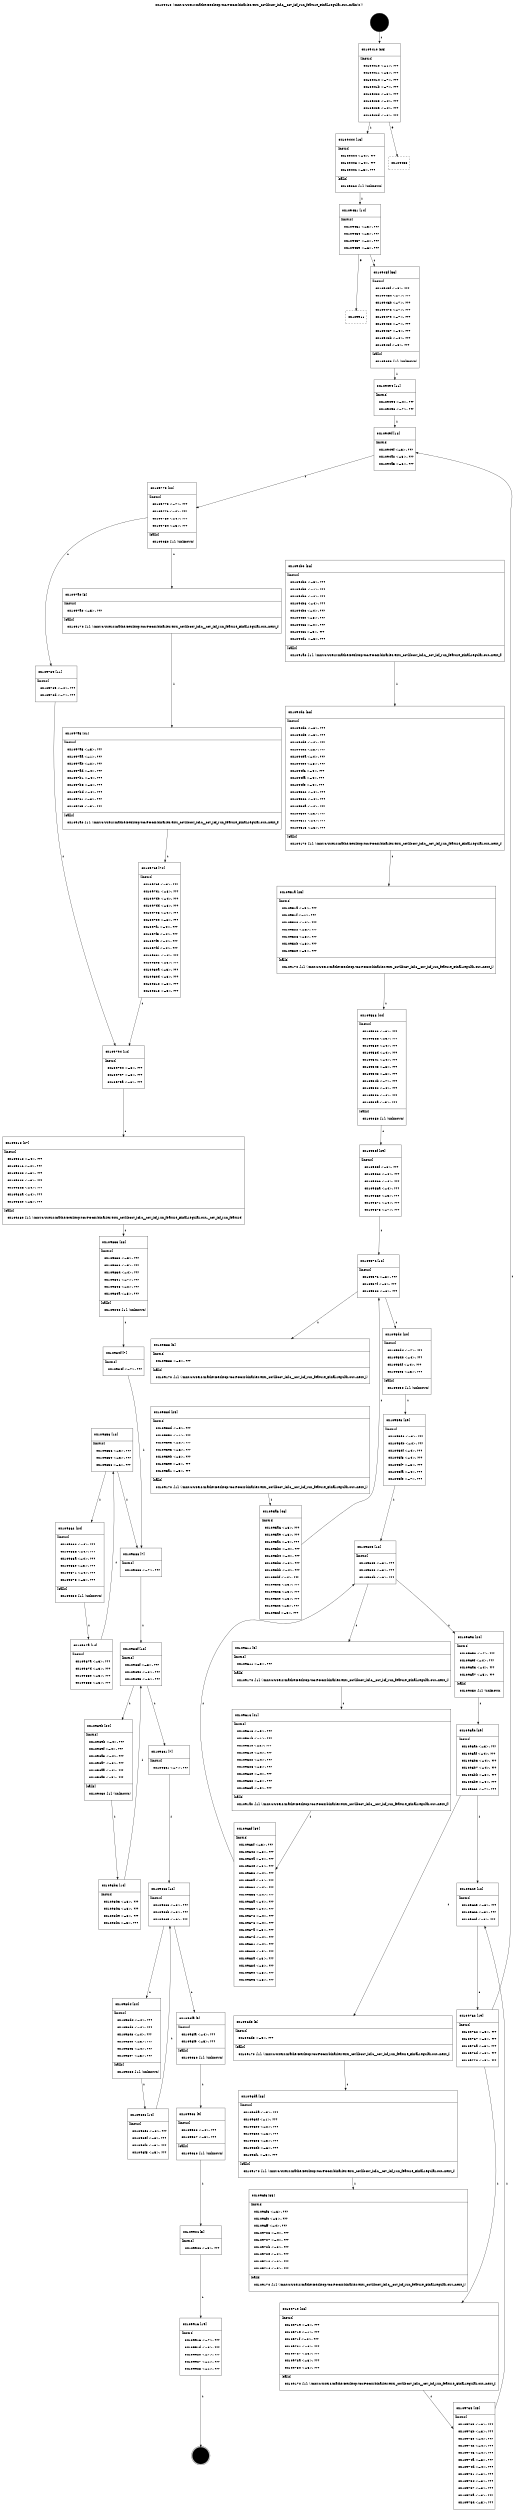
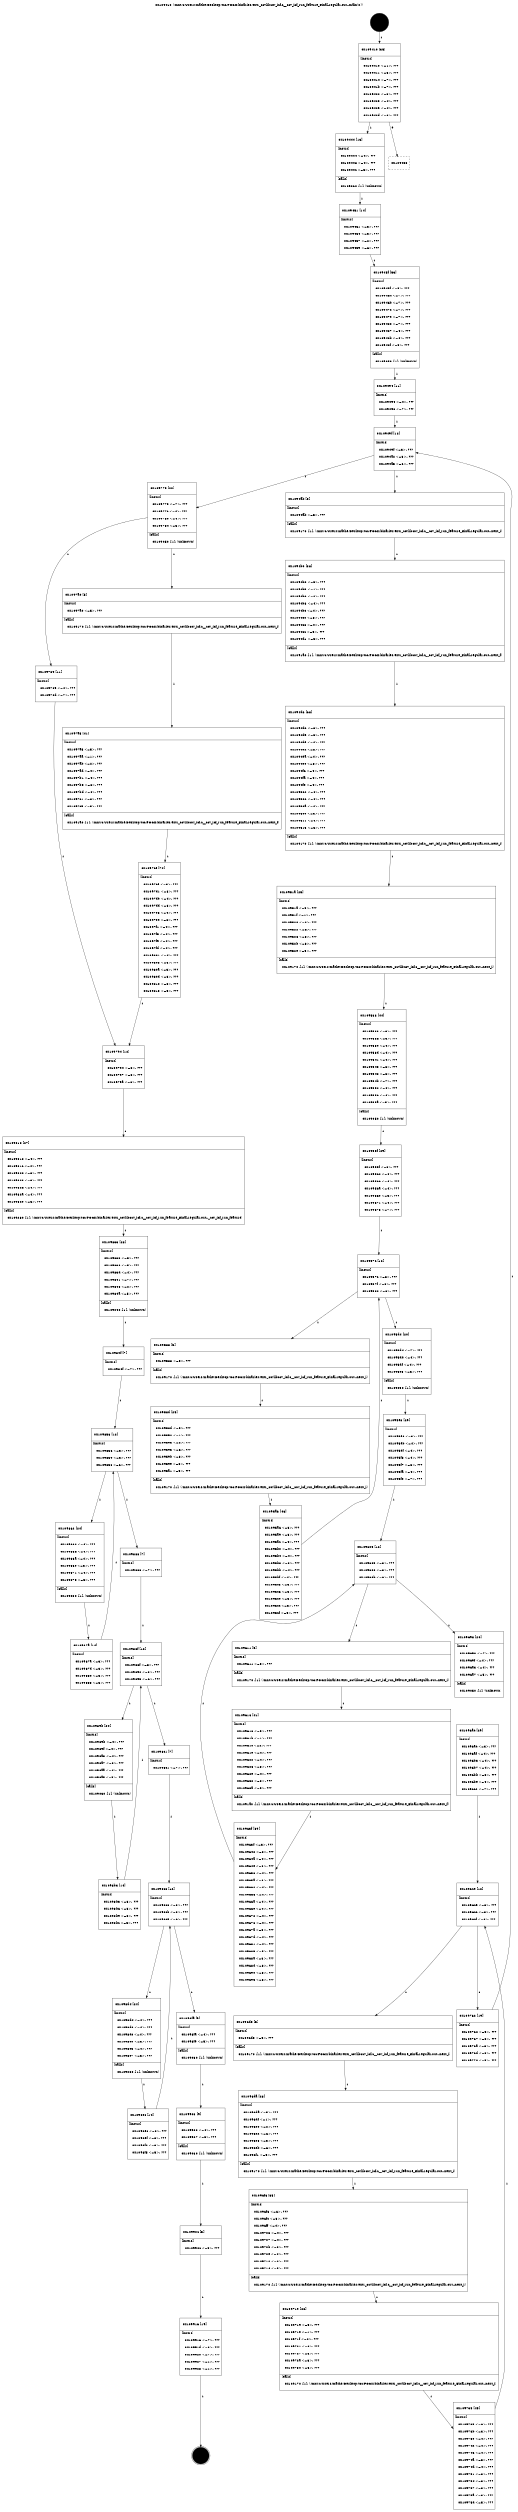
(356, 317) -> none
none -> (395, 515)
none -> (260, 1394)
(140, 1460) -> (118, 1401)
(478, 1710) -> none
(408, 1905) -> (422, 1973)
(495, 2187) -> (374, 2296)
